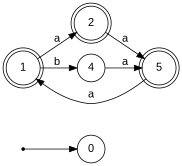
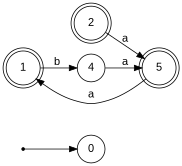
(54, 48) -> none
